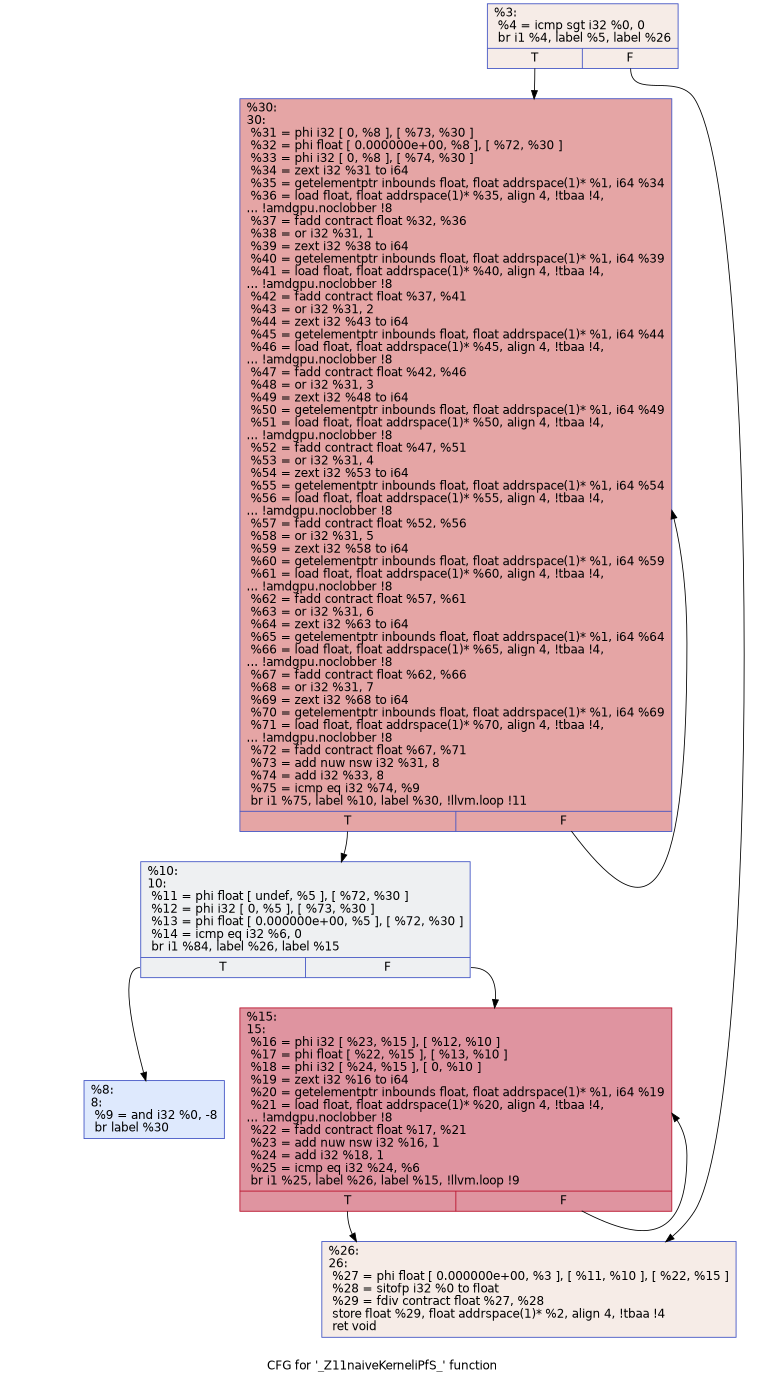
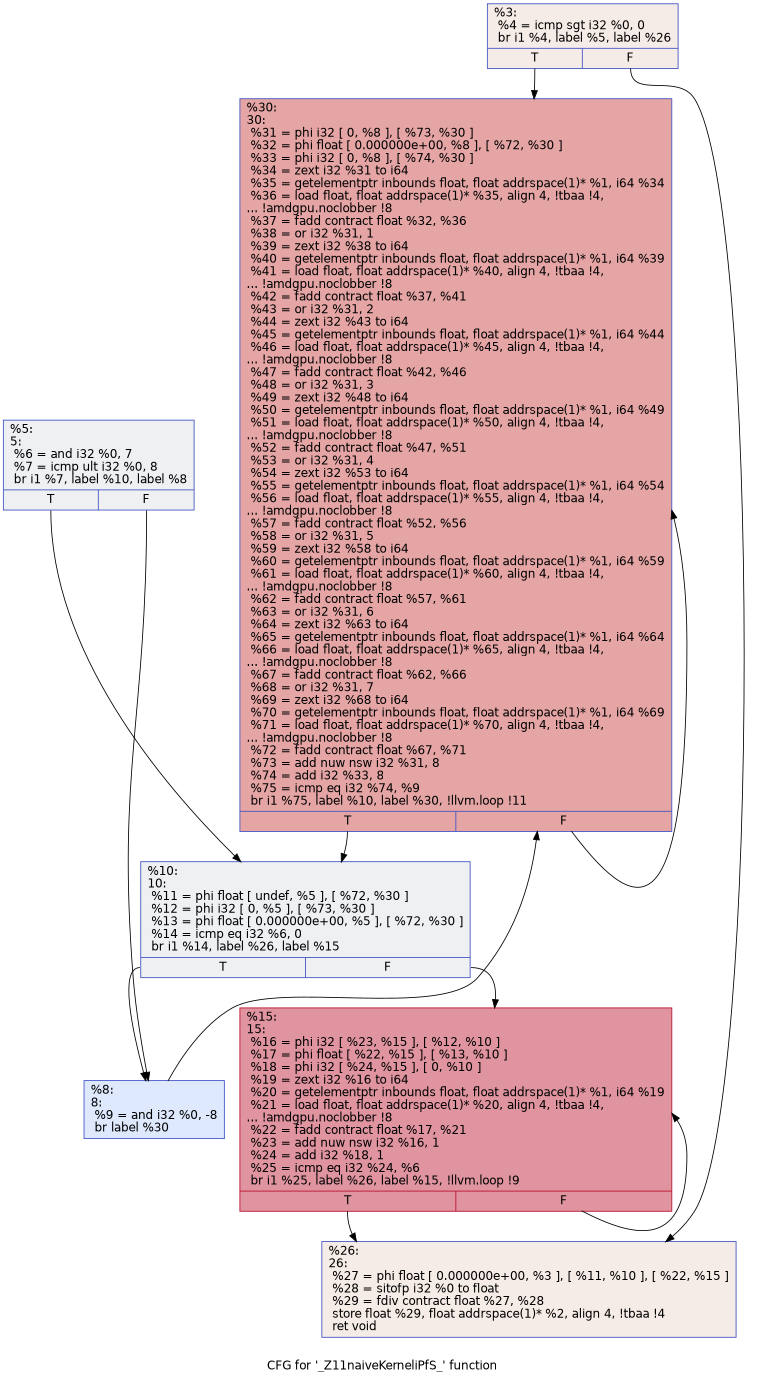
none -> (99, 465)
(244, 947) -> (244, 947)
none -> (383, 998)
